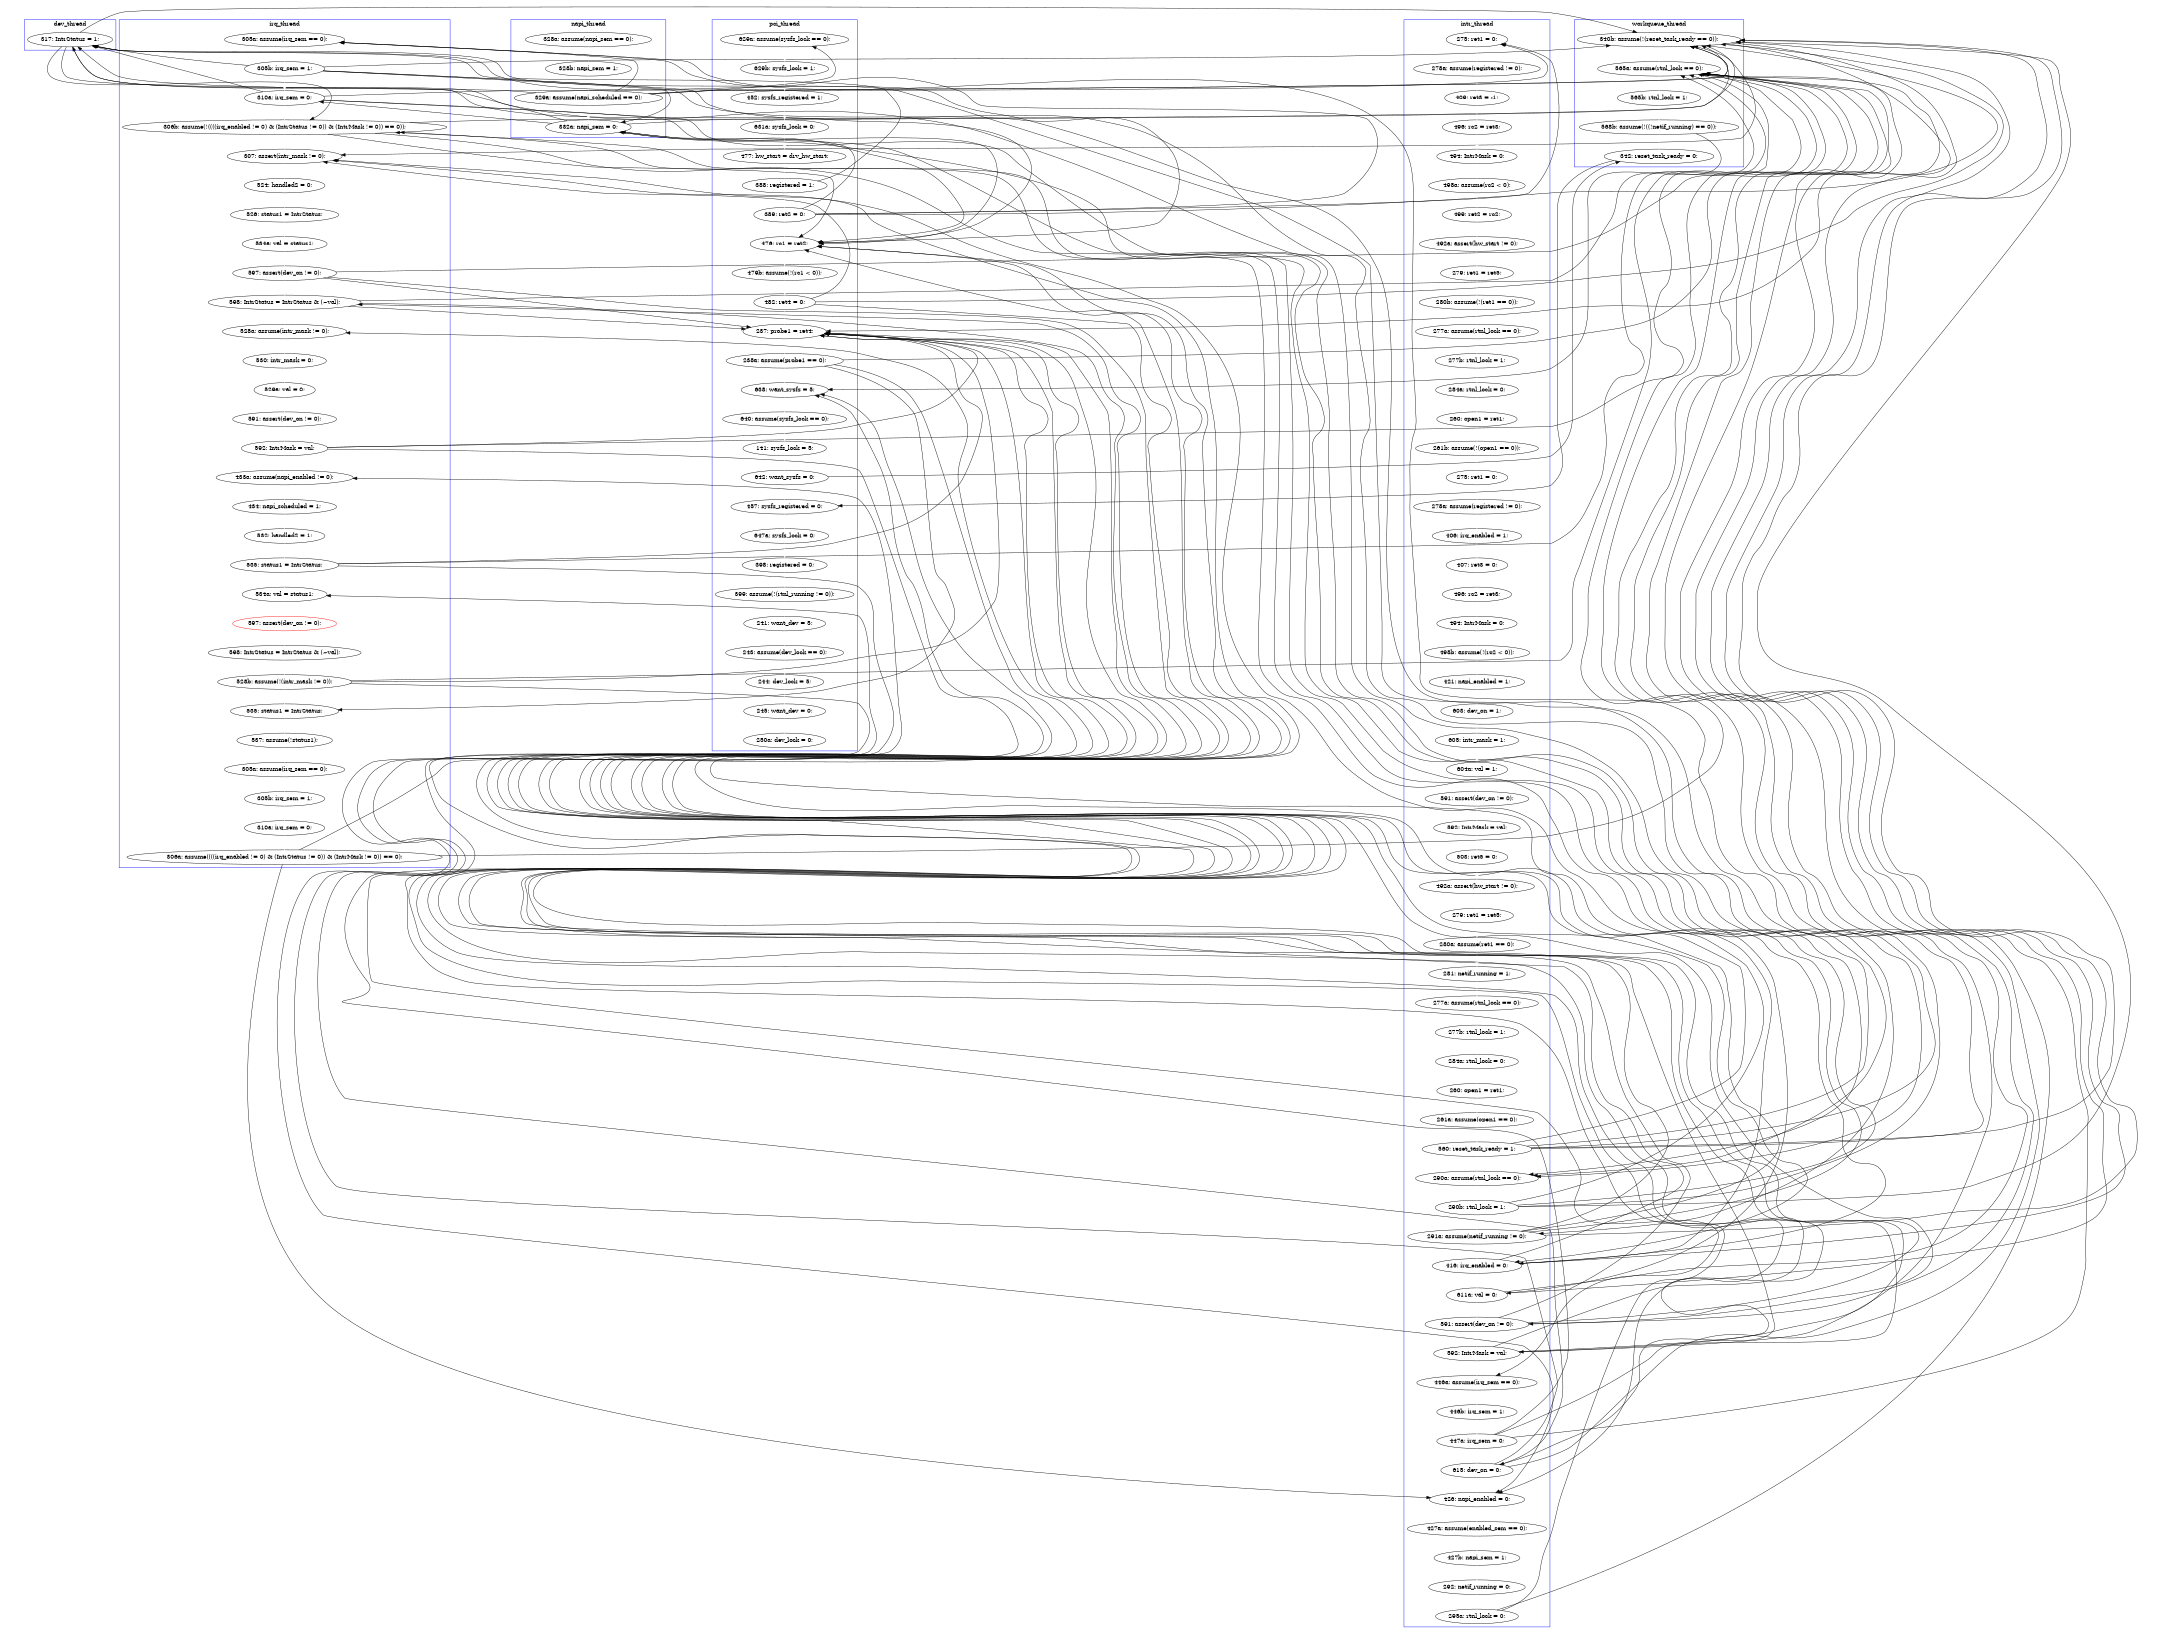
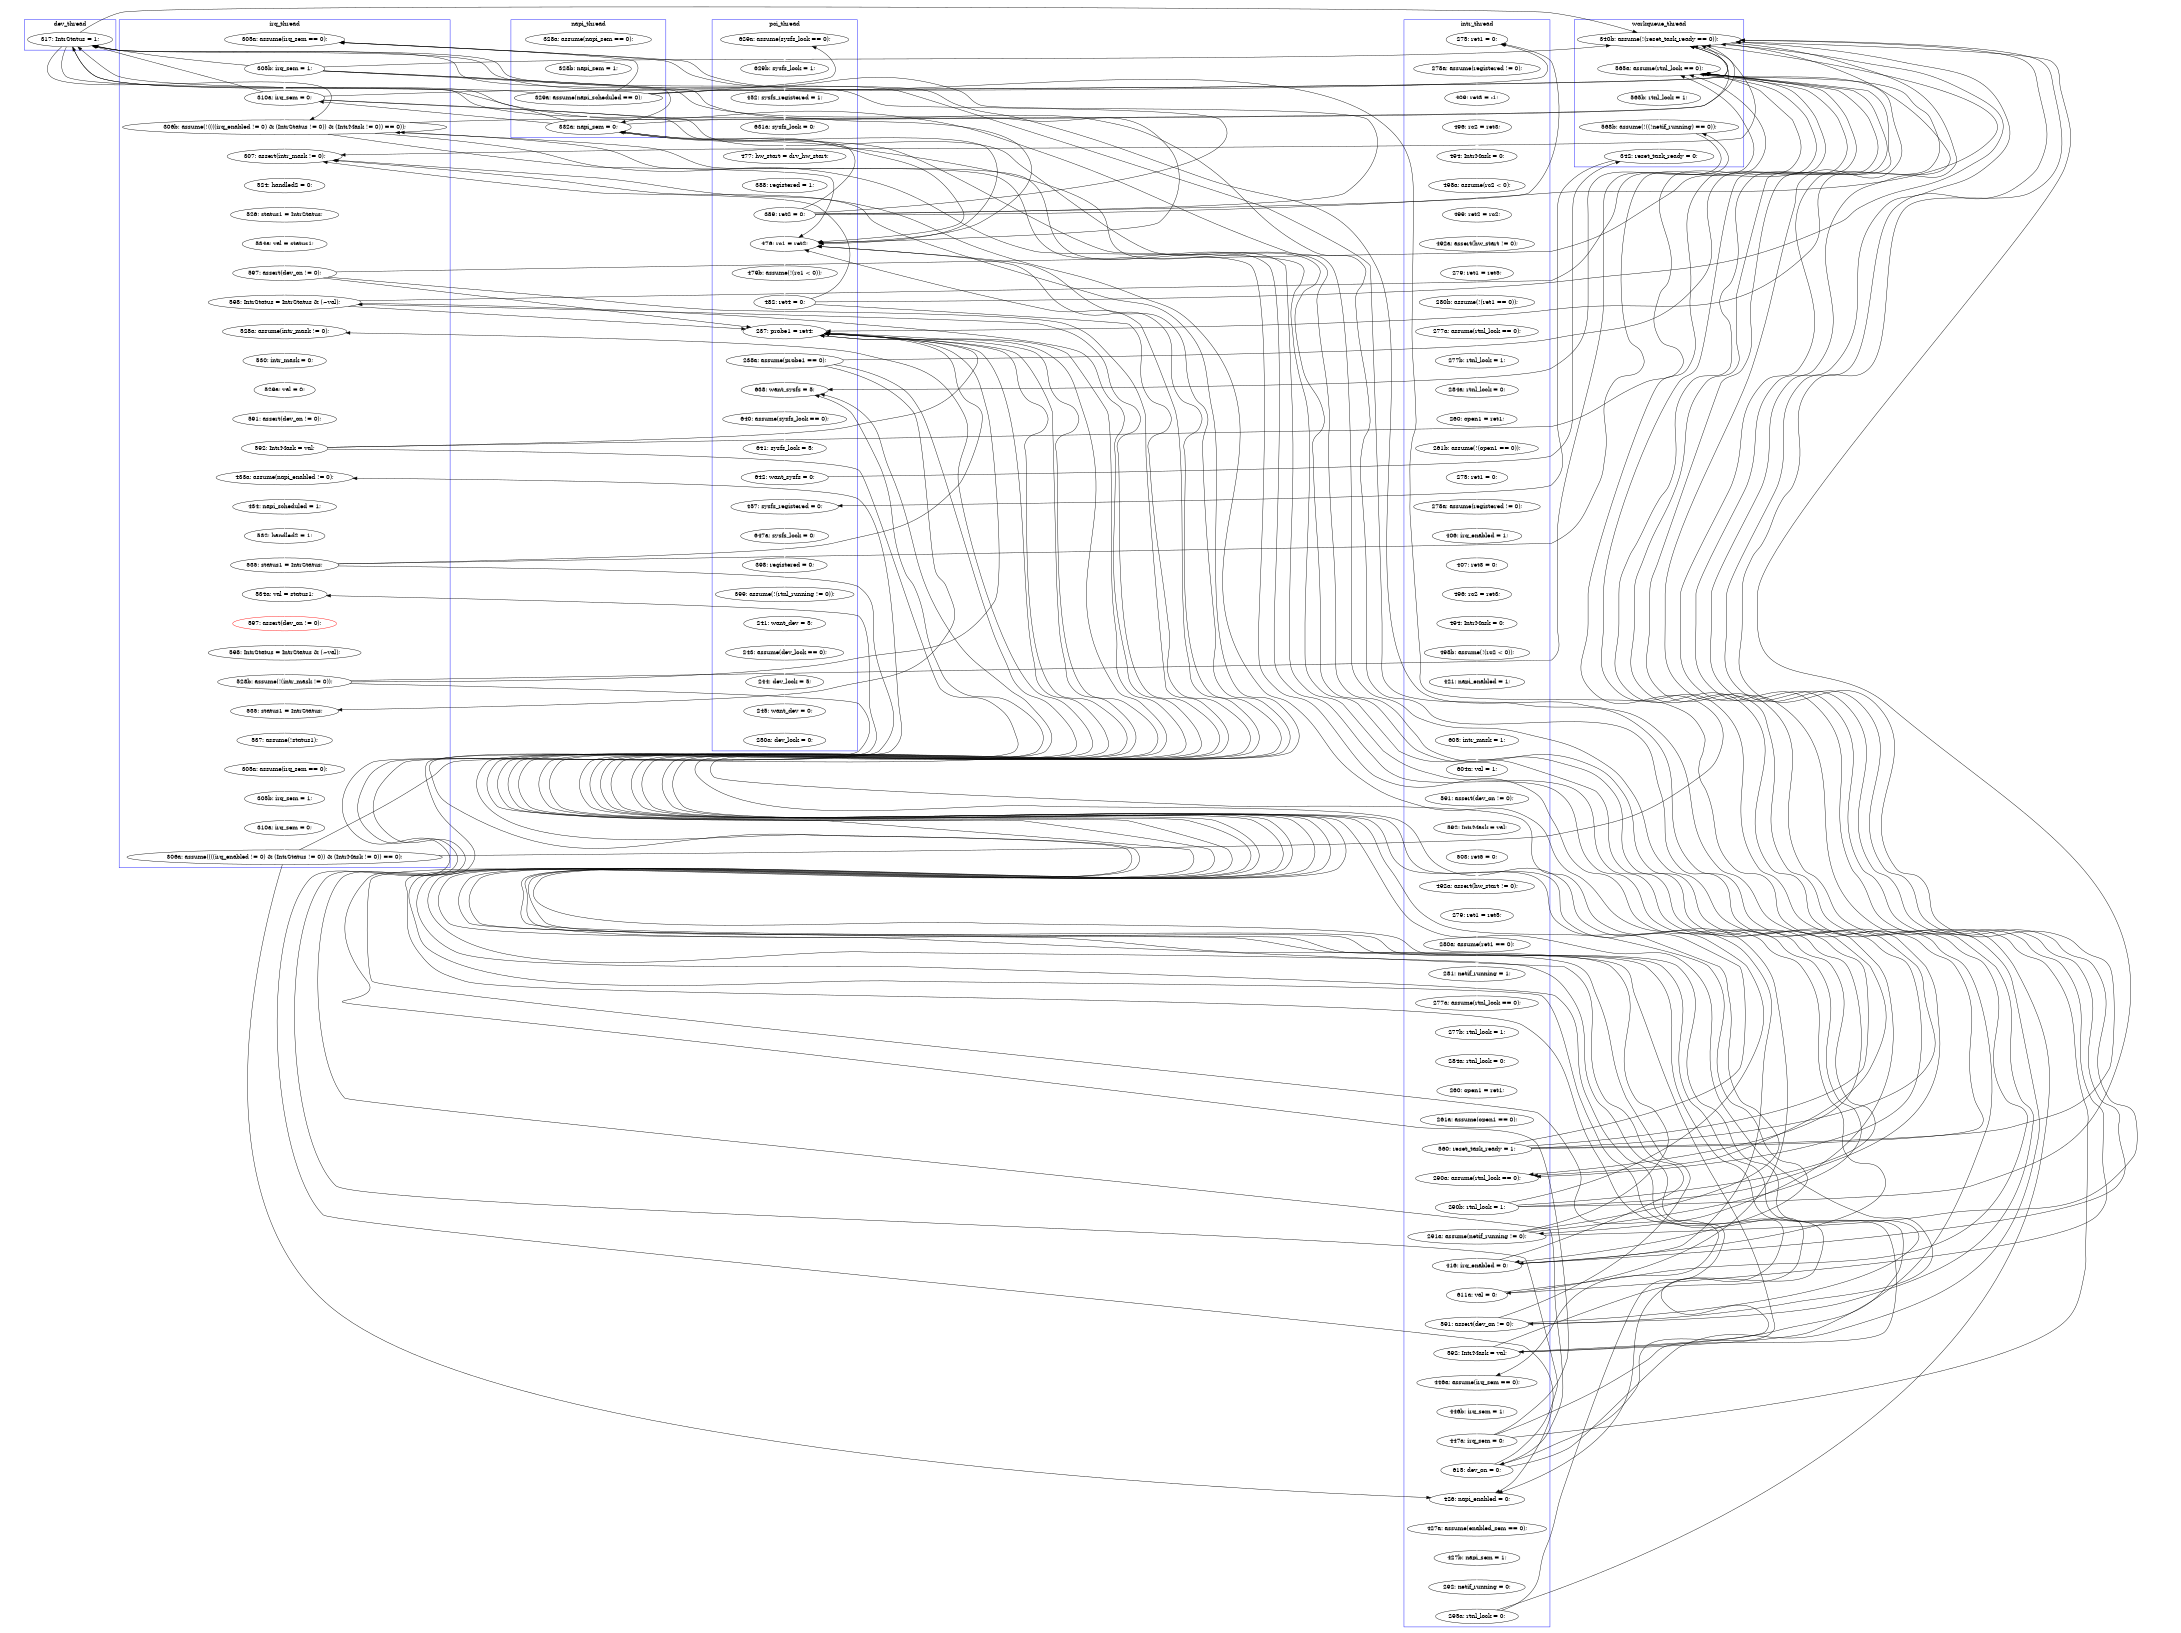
(558, 79) -> (874, 102)
(785, 448) -> (785, 448)
(1328, 664) -> (1182, 667)
(1477, 711) -> none
